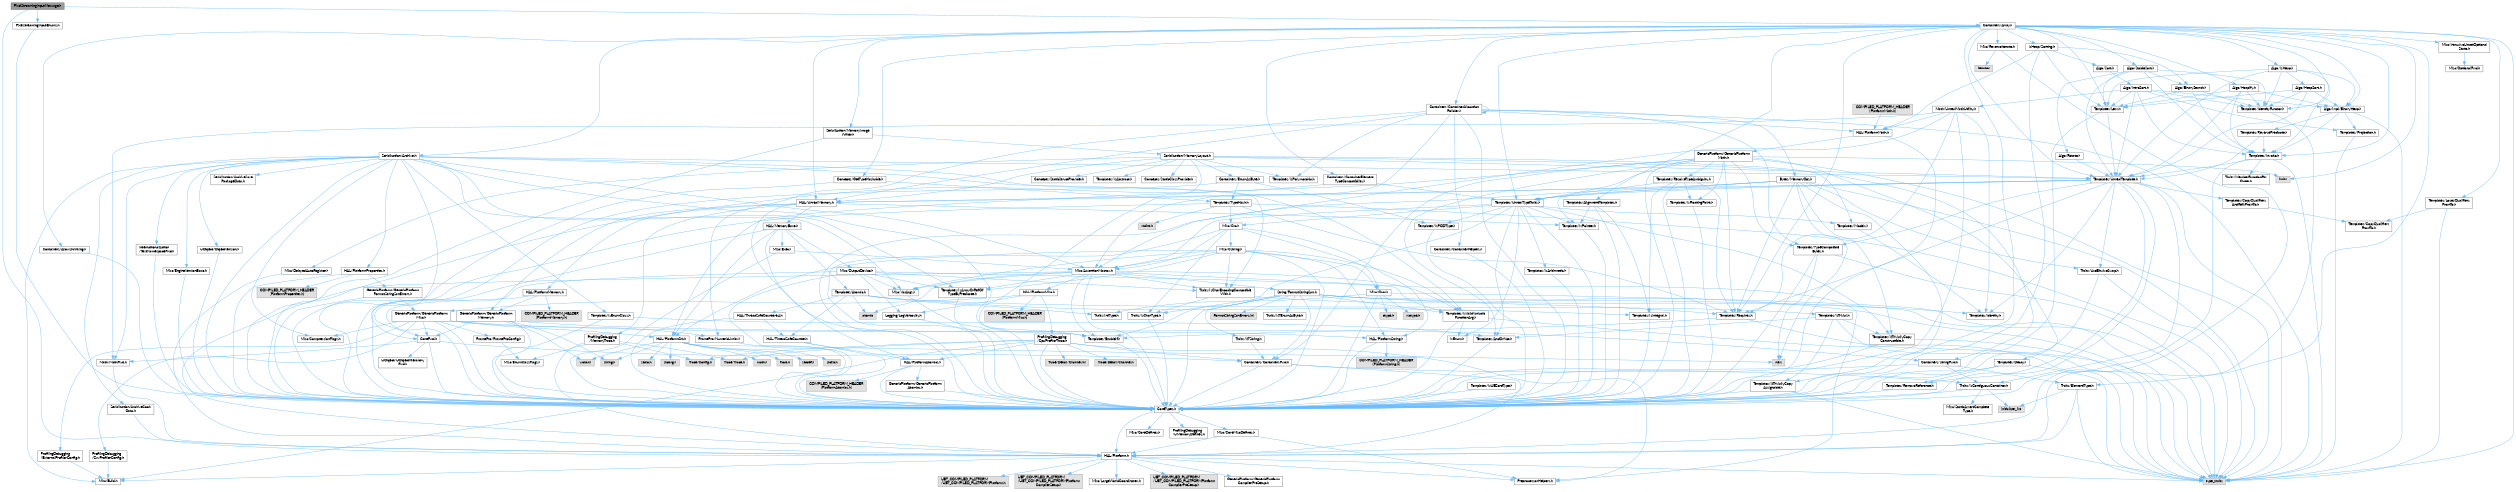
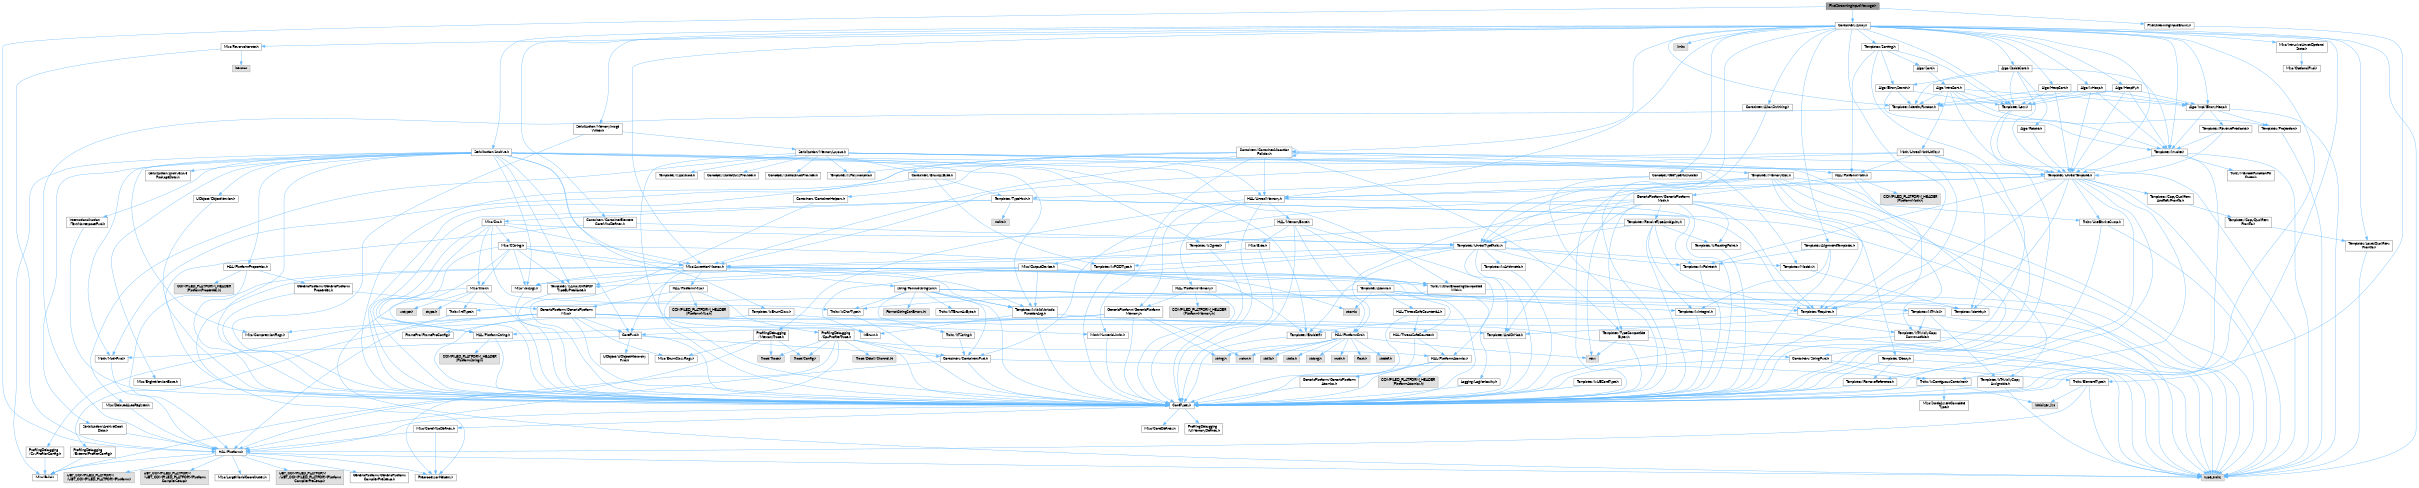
none -> (1125, 37)
(2042, 47) -> (1880, 47)
(2294, 77) -> (1997, 40)
(1878, 120) -> (1877, 186)
(2014, 161) -> none
(1350, 180) -> (610, 222)
(1796, 180) -> (1771, 176)
(1968, 210) -> none
(2411, 214) -> (2307, 234)
(1369, 215) -> (977, 236)
none -> (1206, 246)
(885, 261) -> none
(1051, 264) -> (641, 234)
(393, 293) -> (323, 289)
(951, 308) -> (892, 387)
(719, 339) -> (1108, 335)
(510, 351) -> (615, 340)
(1116, 363) -> none
none -> (341, 364)
